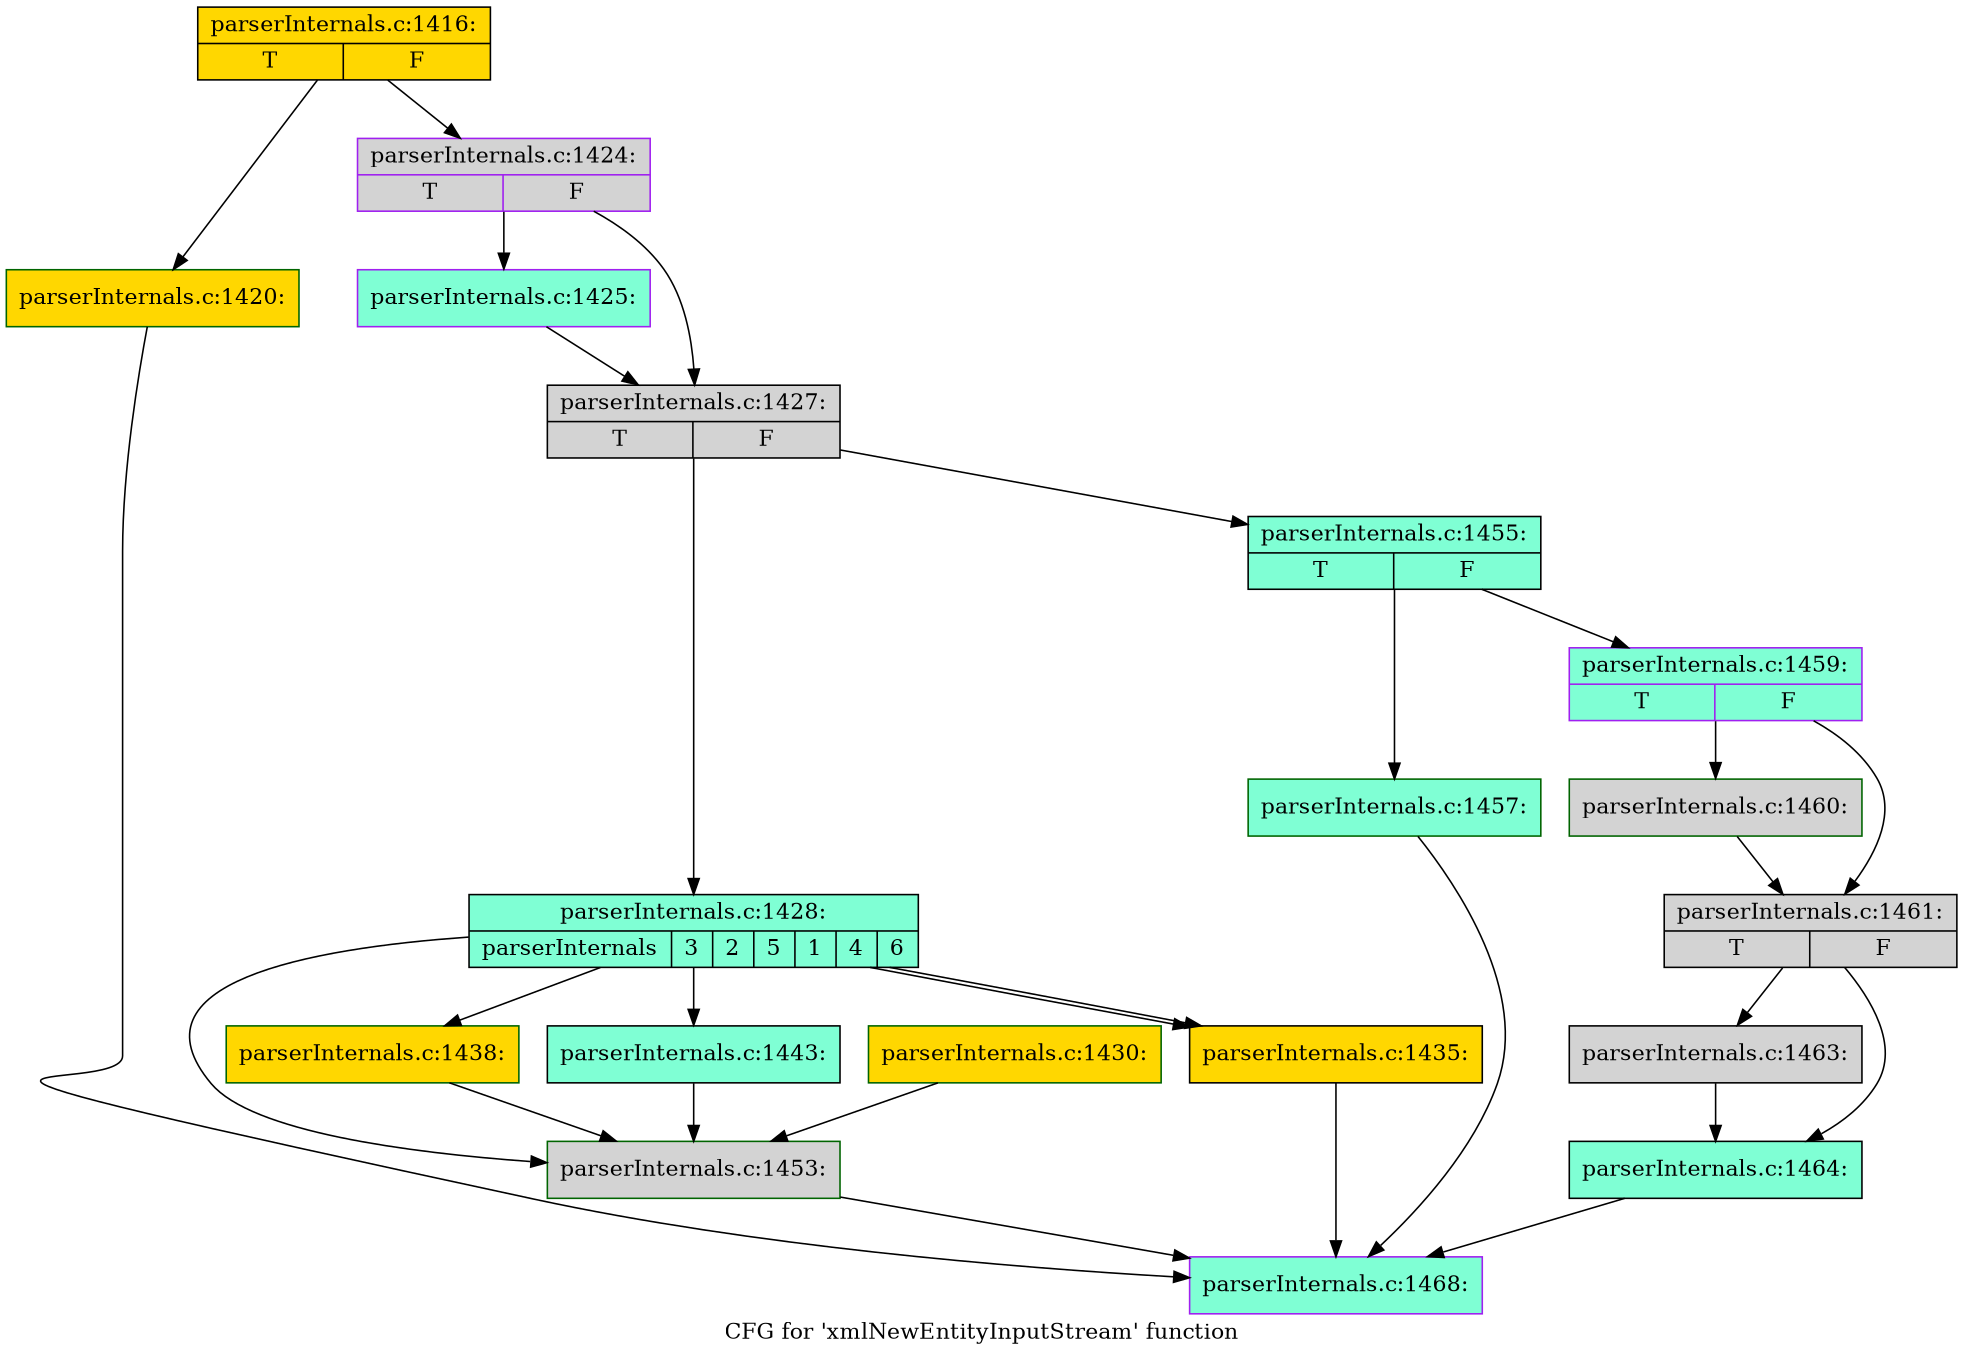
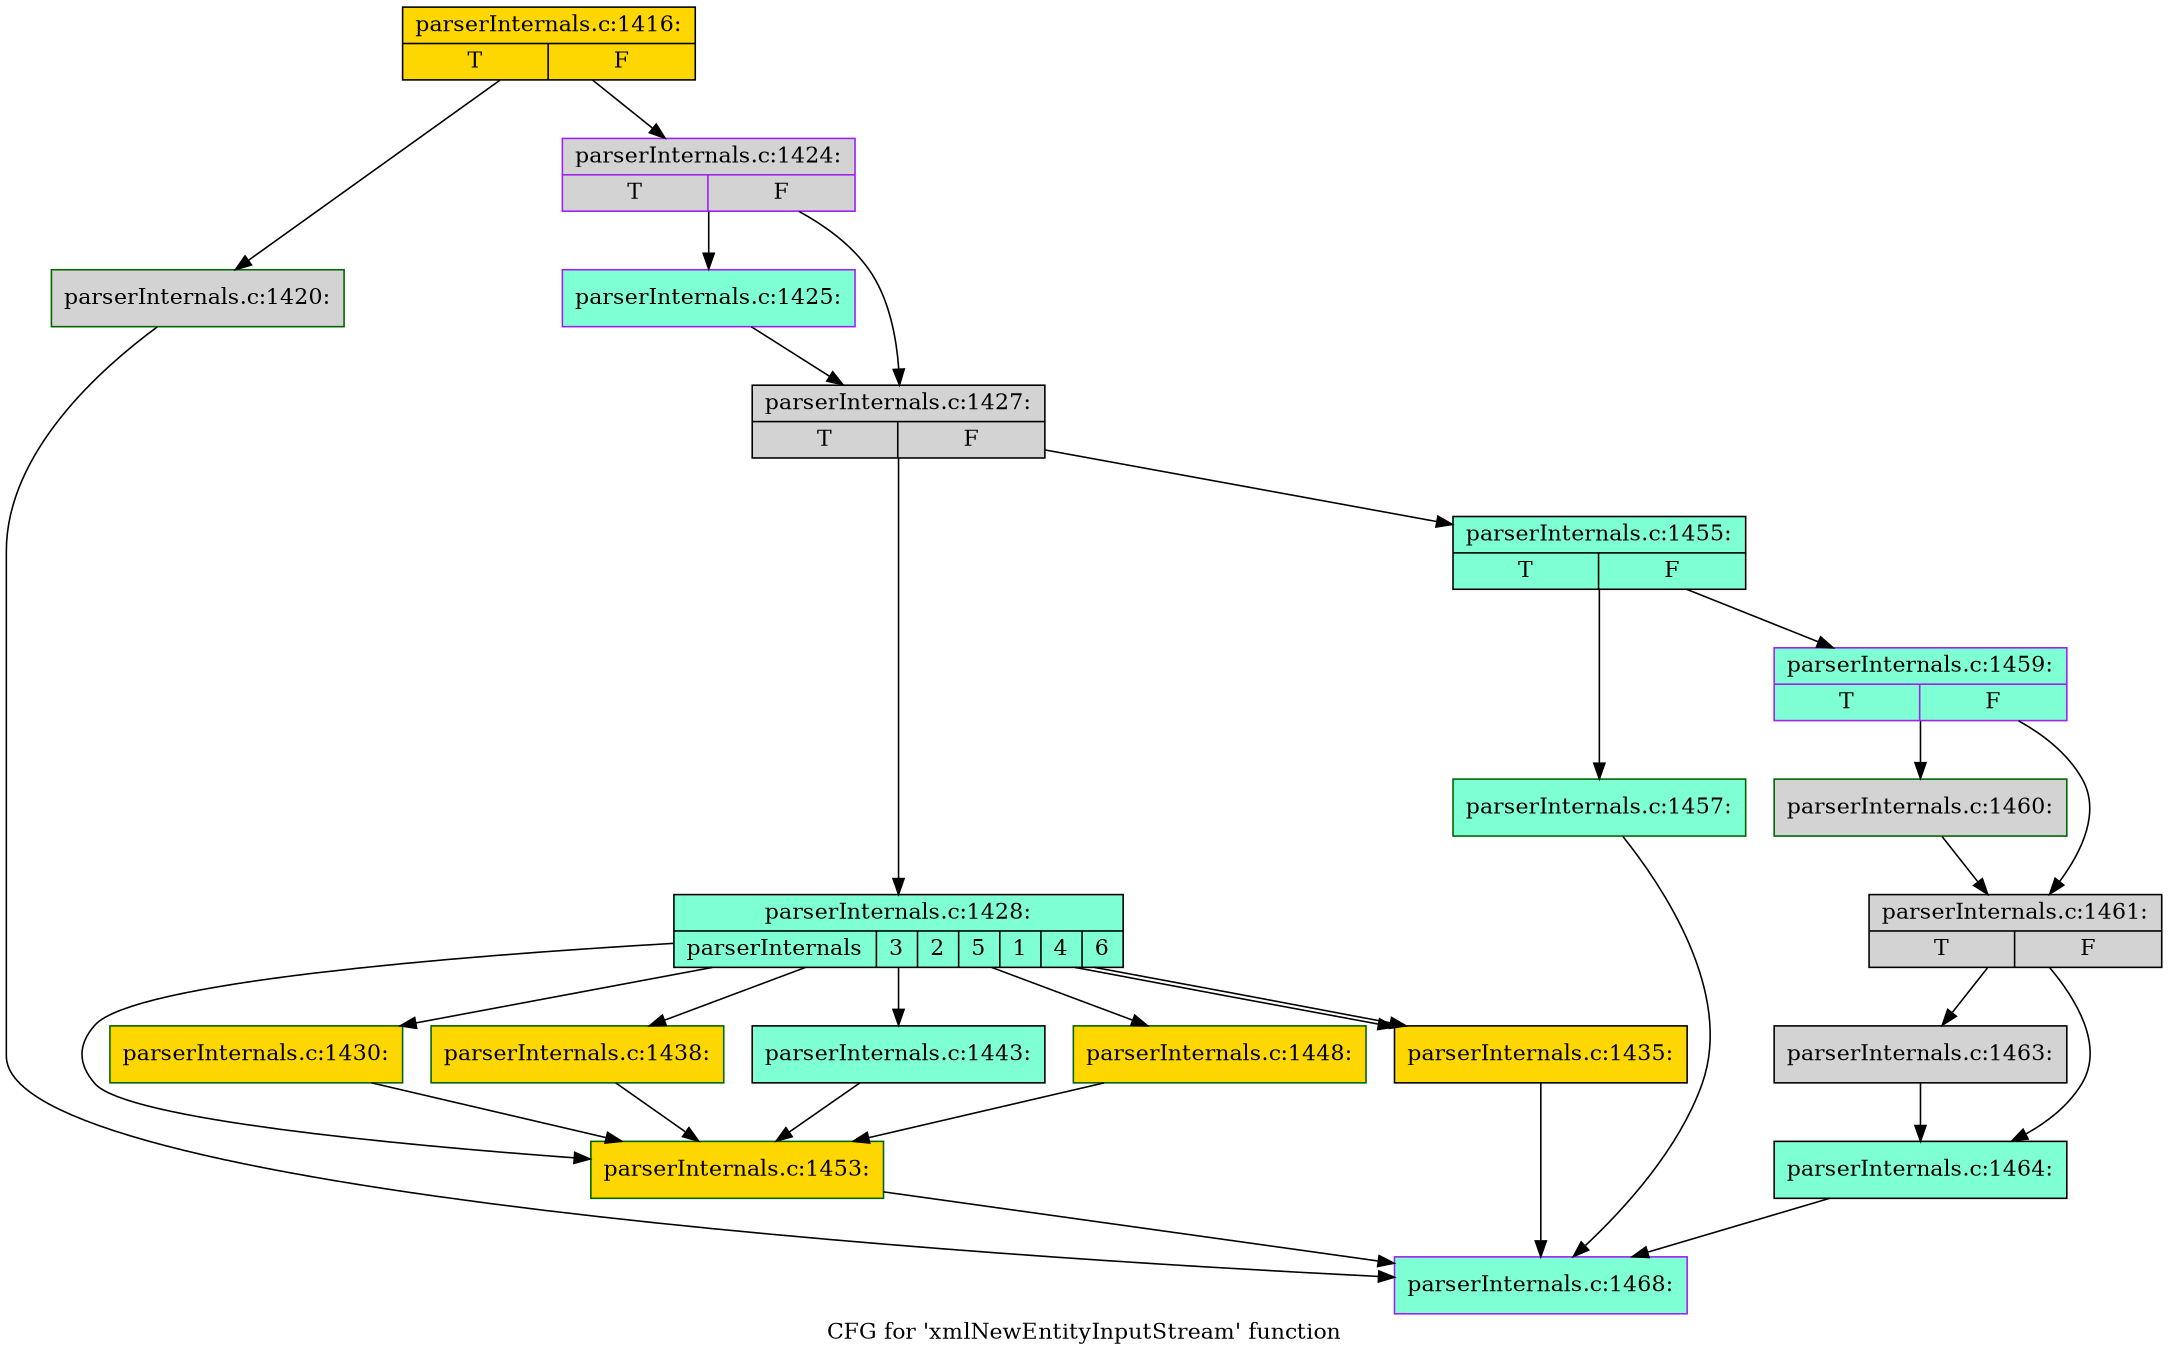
(153, 298) -> (198, 298)
none -> (564, 995)
none -> (1220, 1054)
(694, 1170) -> (737, 1170)
